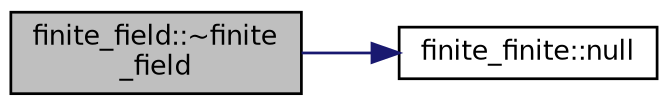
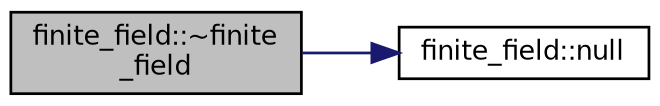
(528, 53) -> (524, 53)
